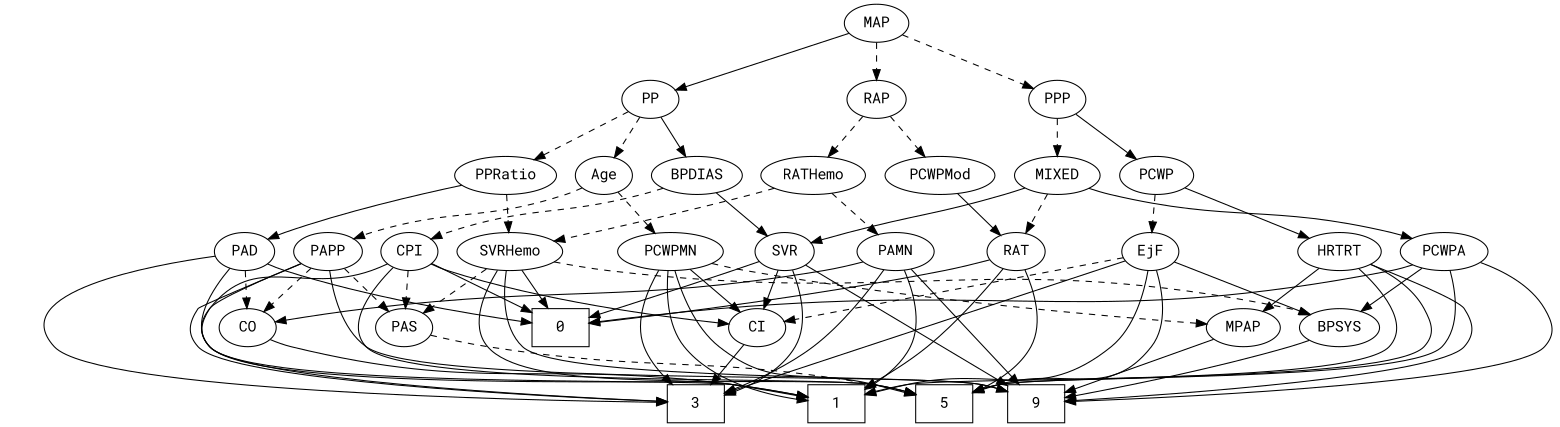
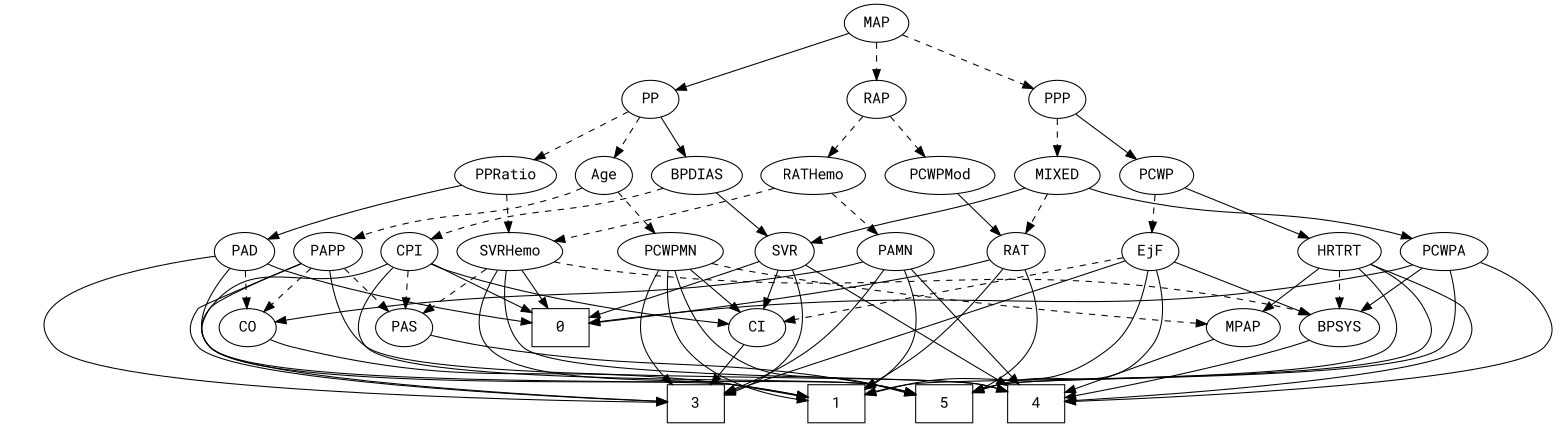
none -> (1339, 286)
(668, 364) -> (668, 364)
(1036, 404) -> (1036, 404)
